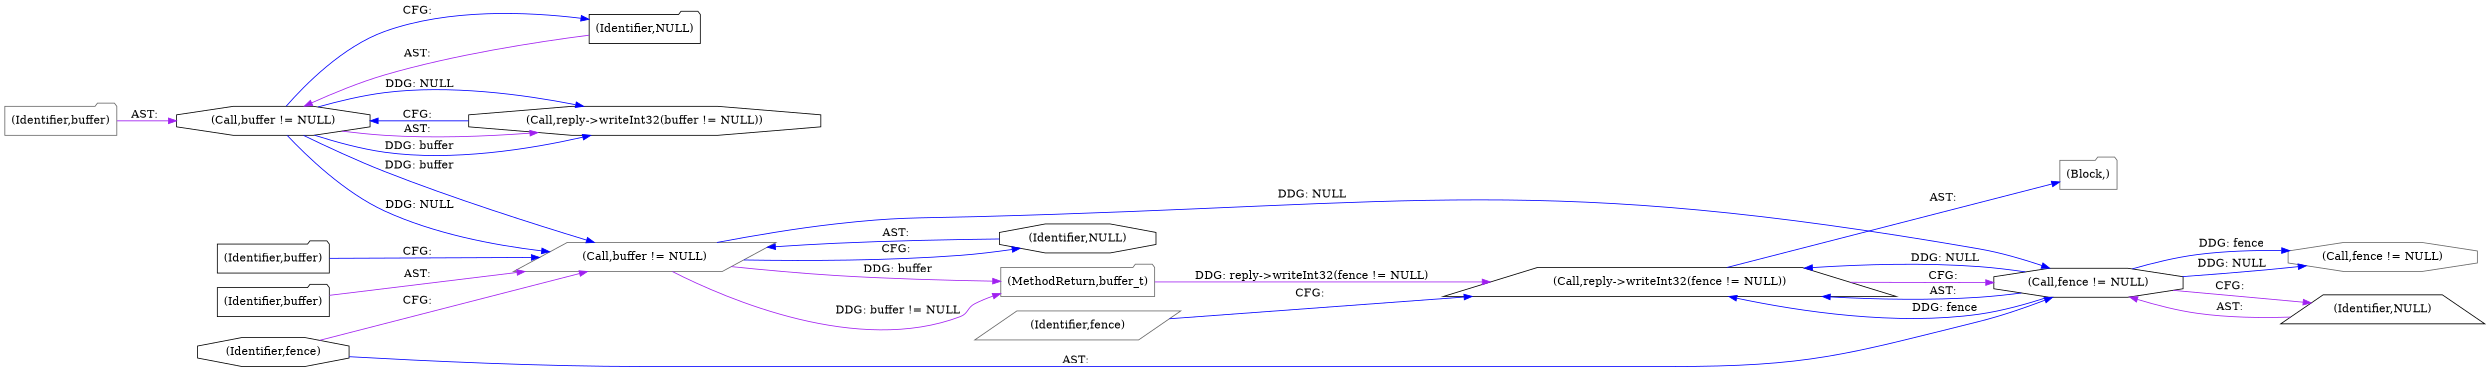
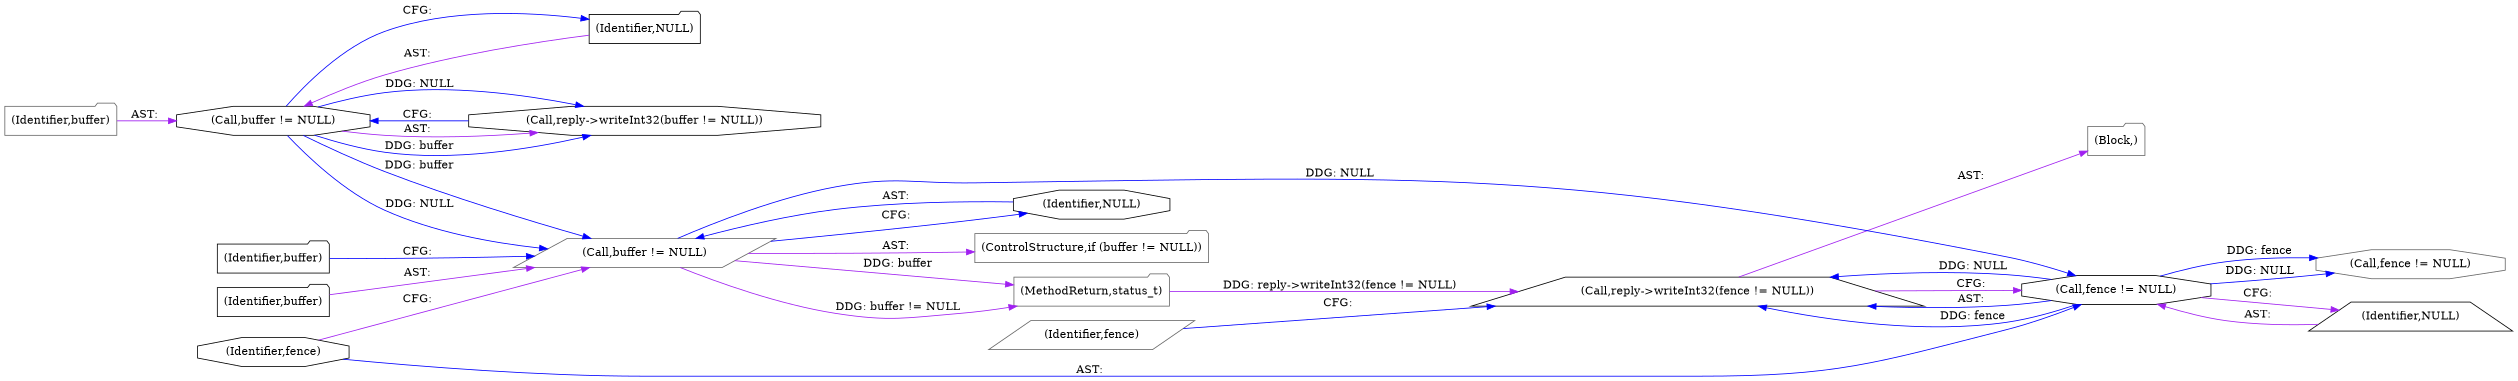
(1889, 226) -> (1909, 215)
none -> (1092, 248)
(1078, 282) -> (1092, 292)
